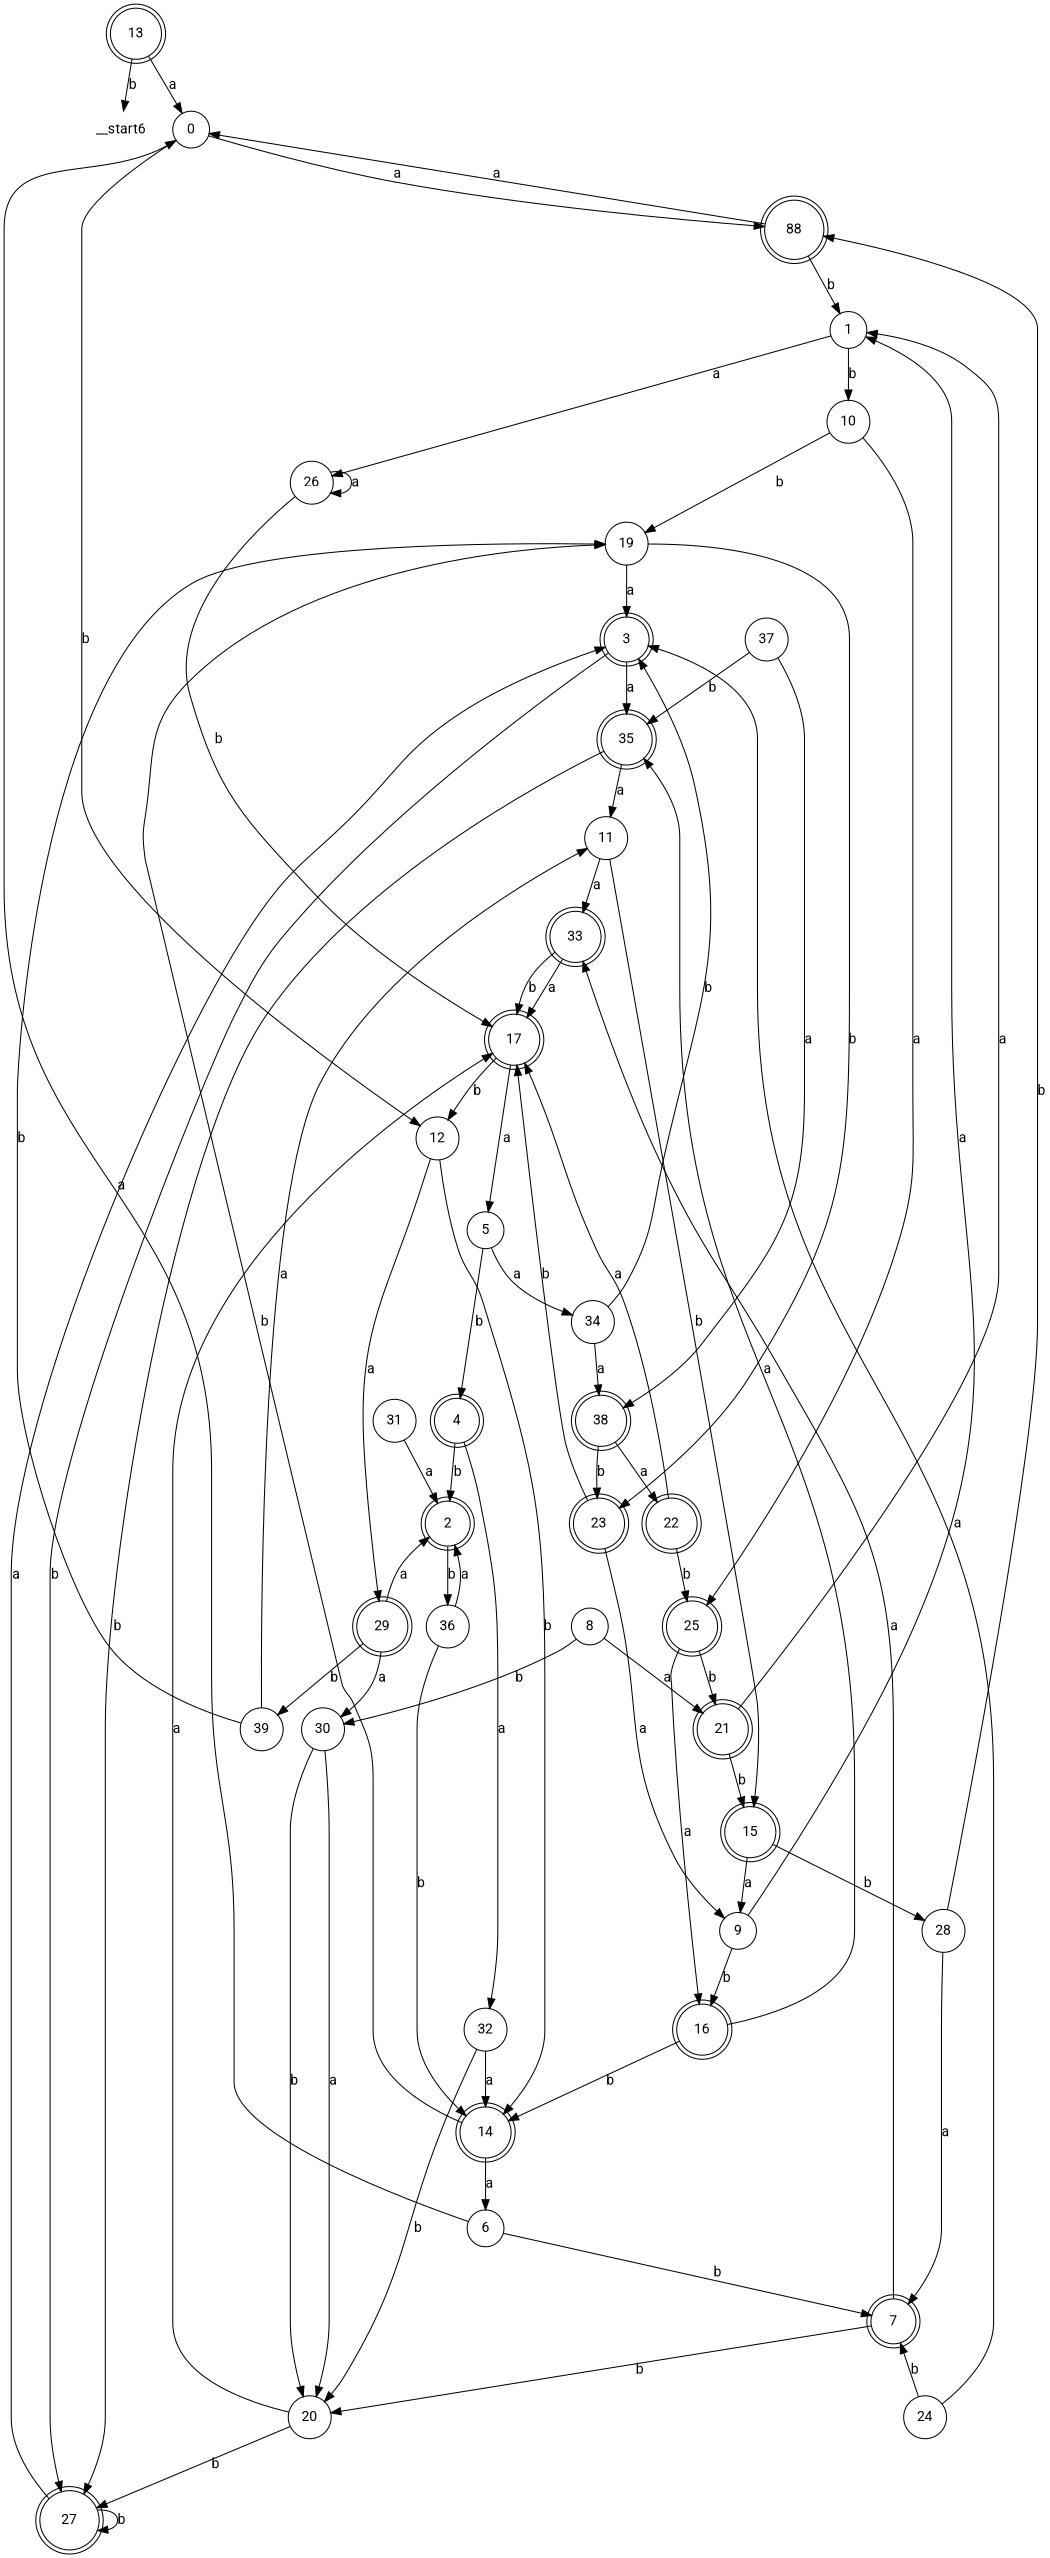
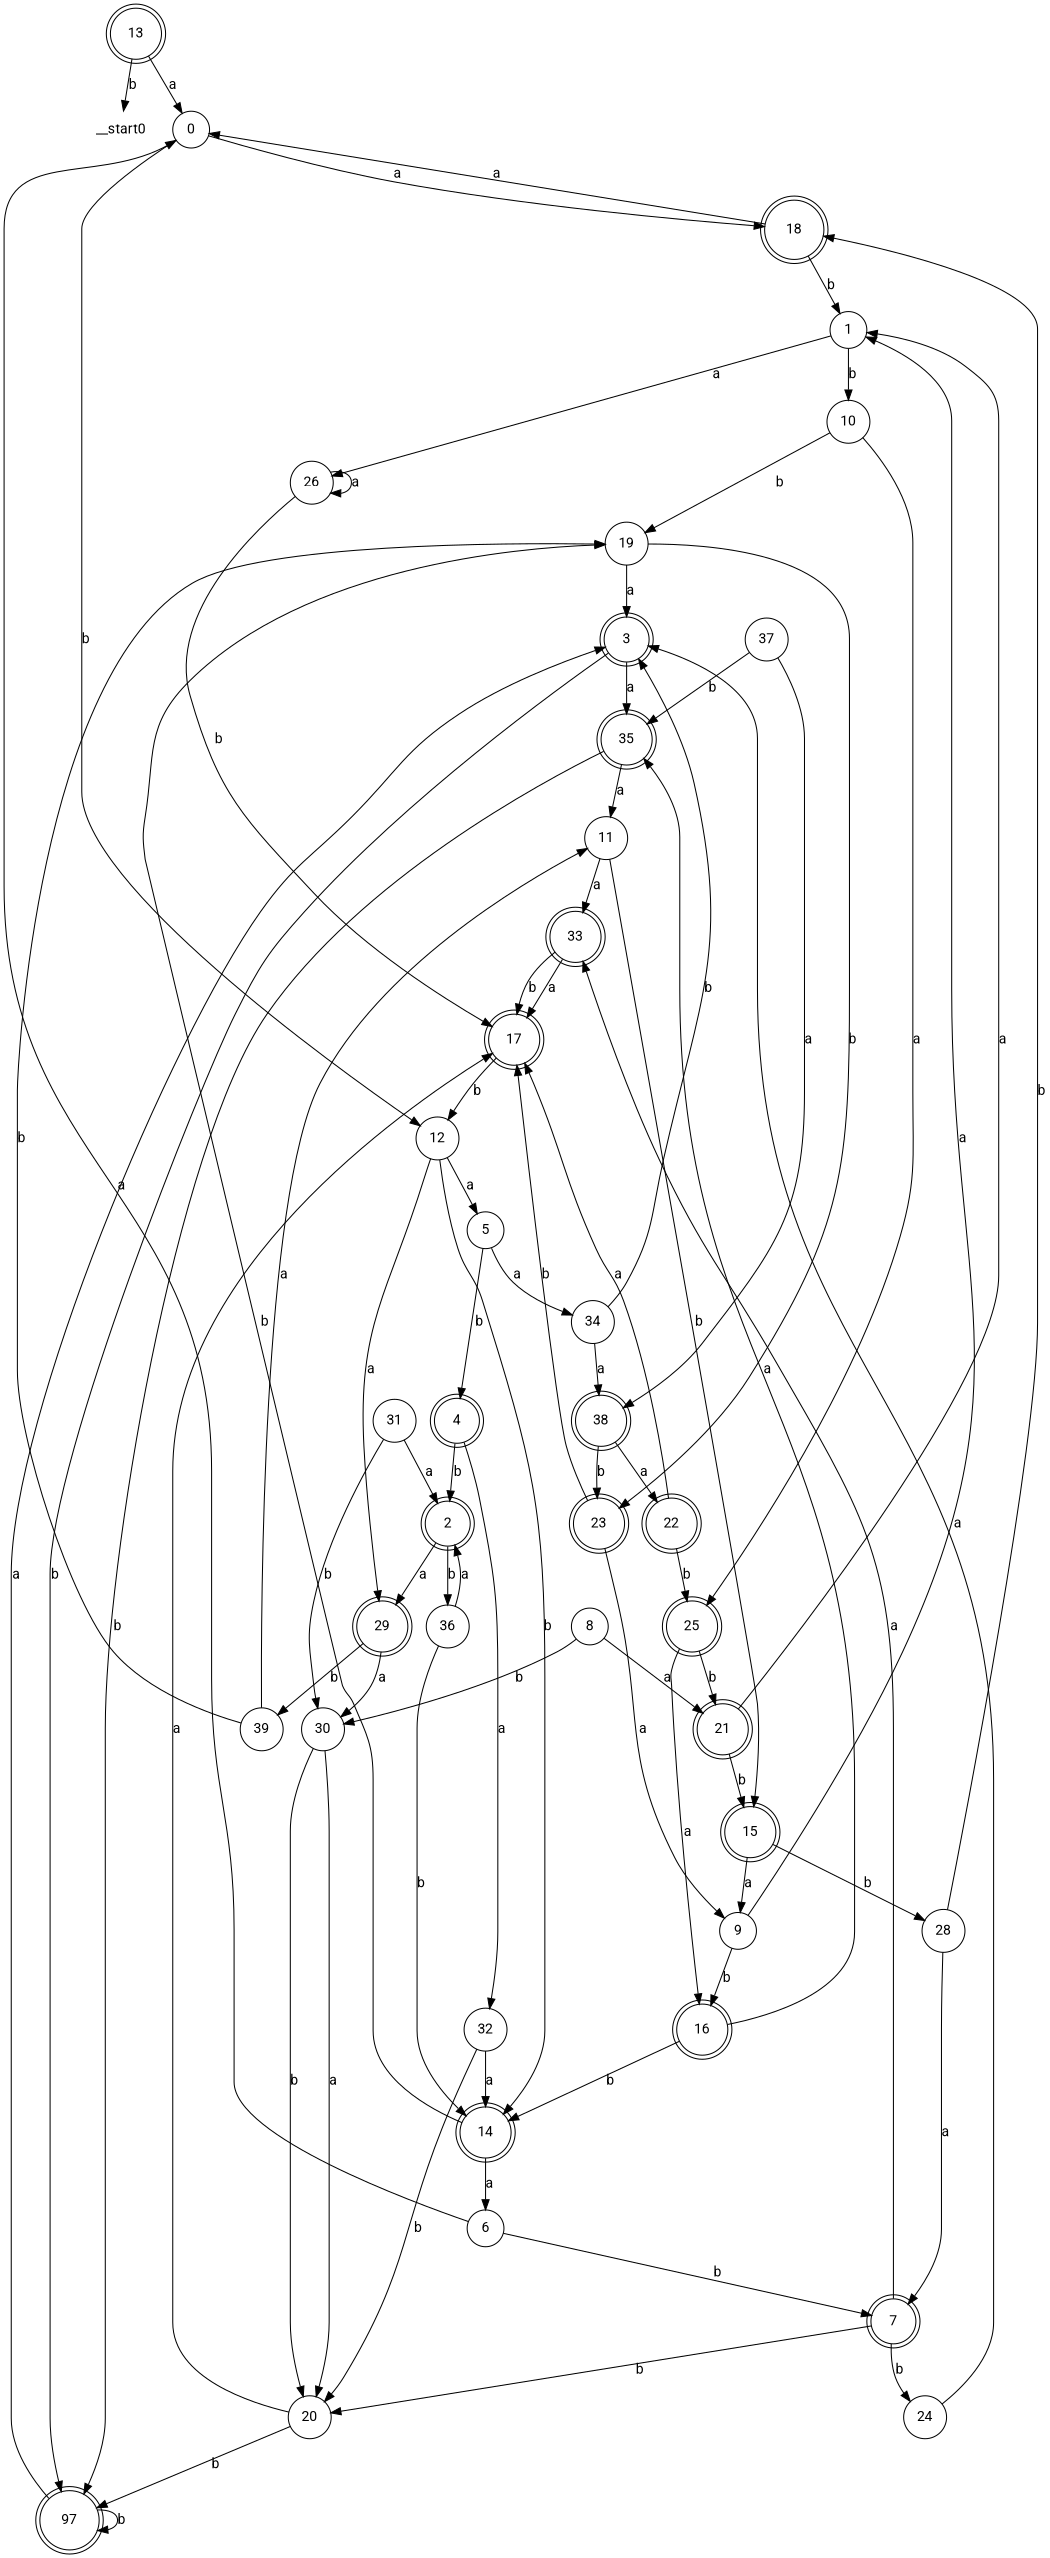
(121, 130) -> (121, 130)
(794, 230) -> (794, 230)
(500, 1133) -> (460, 1181)
none -> (325, 1563)
(399, 1569) -> (419, 1569)
(911, 2375) -> (893, 2370)
(70, 2520) -> (70, 2520)
